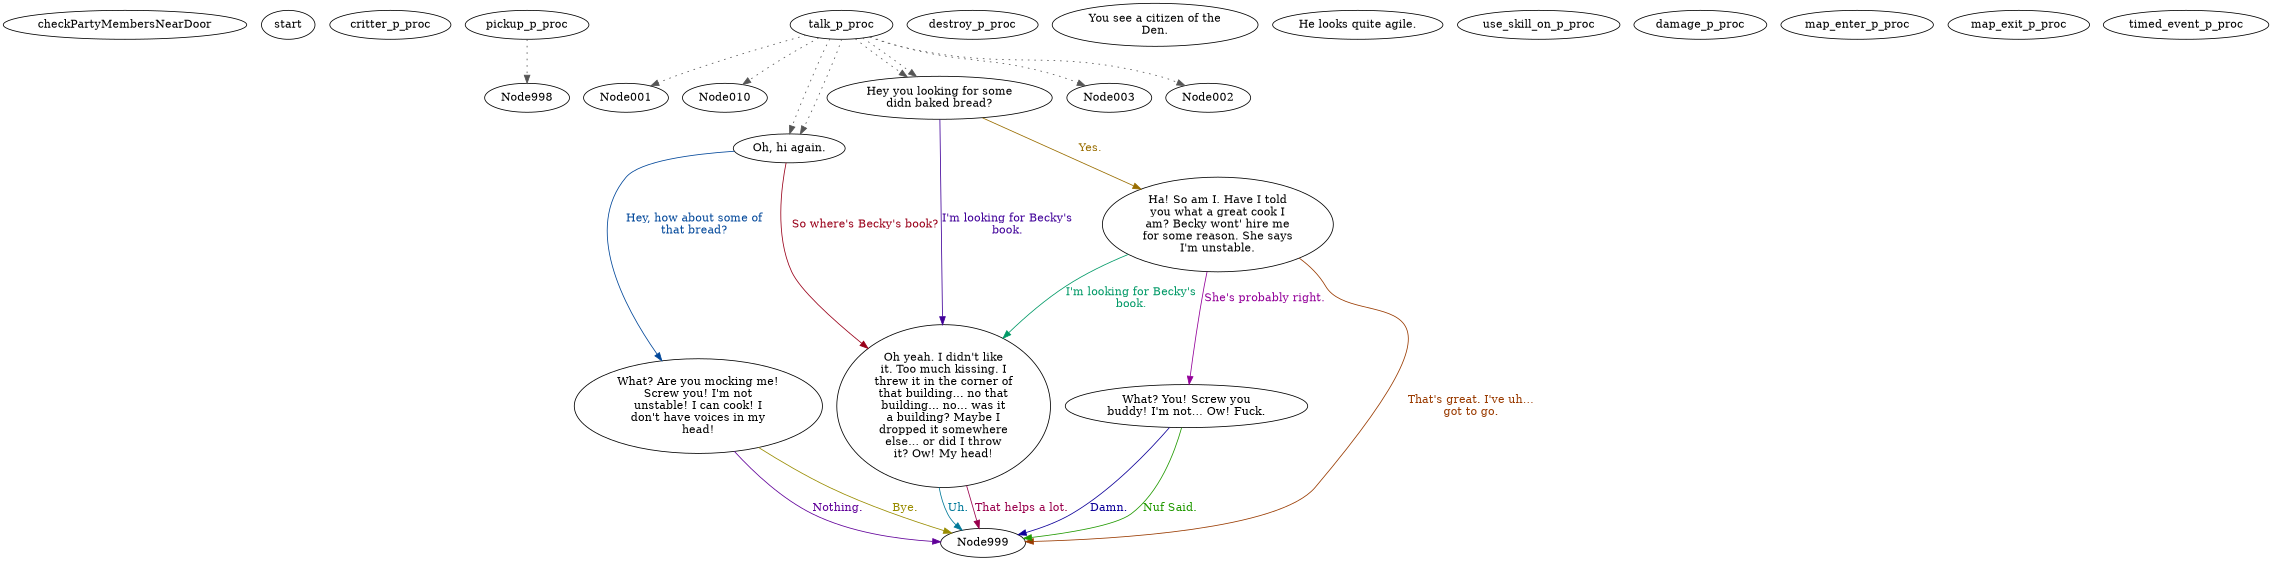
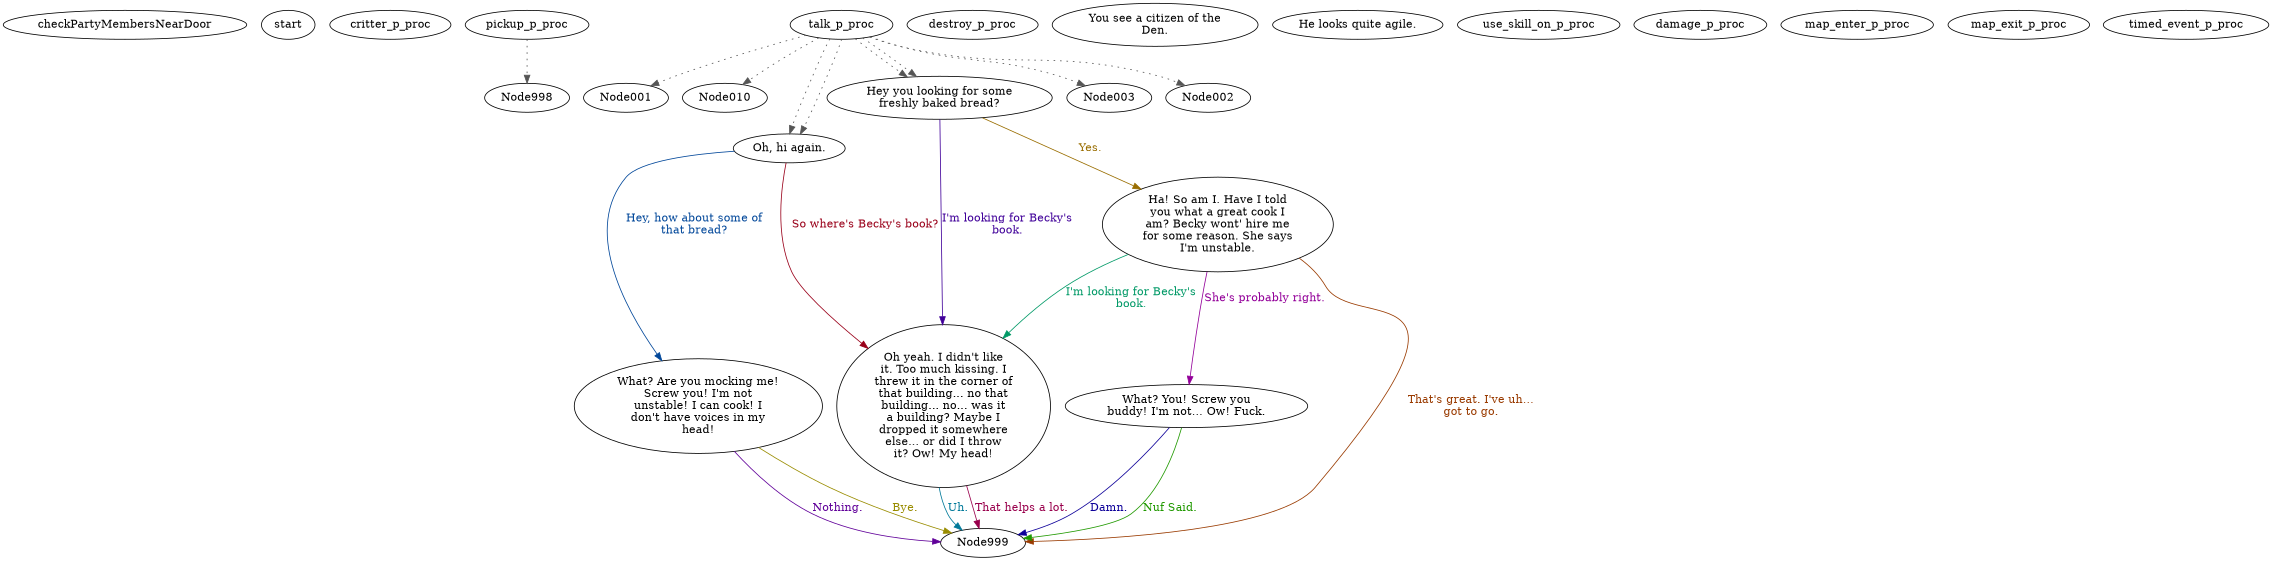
(940, 98) -> (940, 98)
